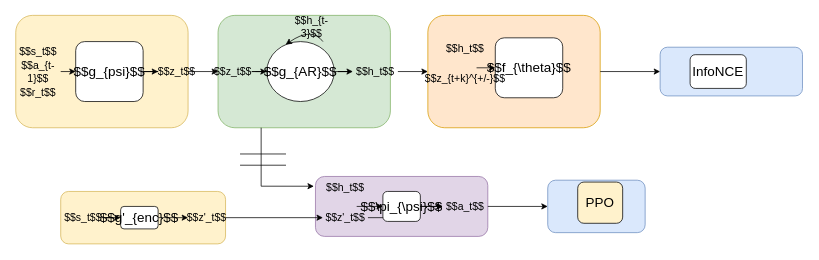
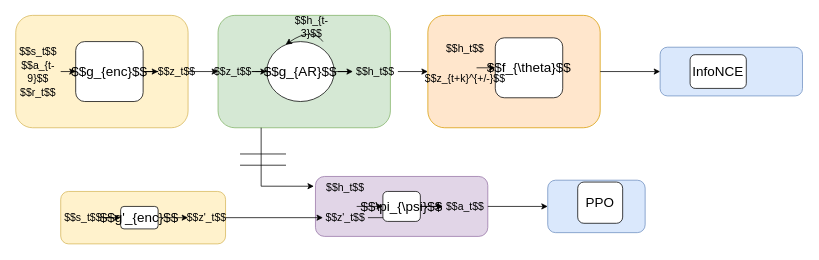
(38, 72) -> (38, 72)
(109, 72) -> (109, 72)
(600, 203) -> (600, 203)
